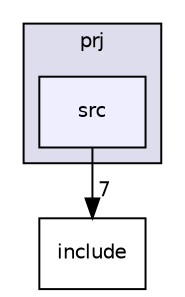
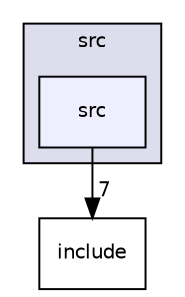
(92, 42) -> (92, 42)
